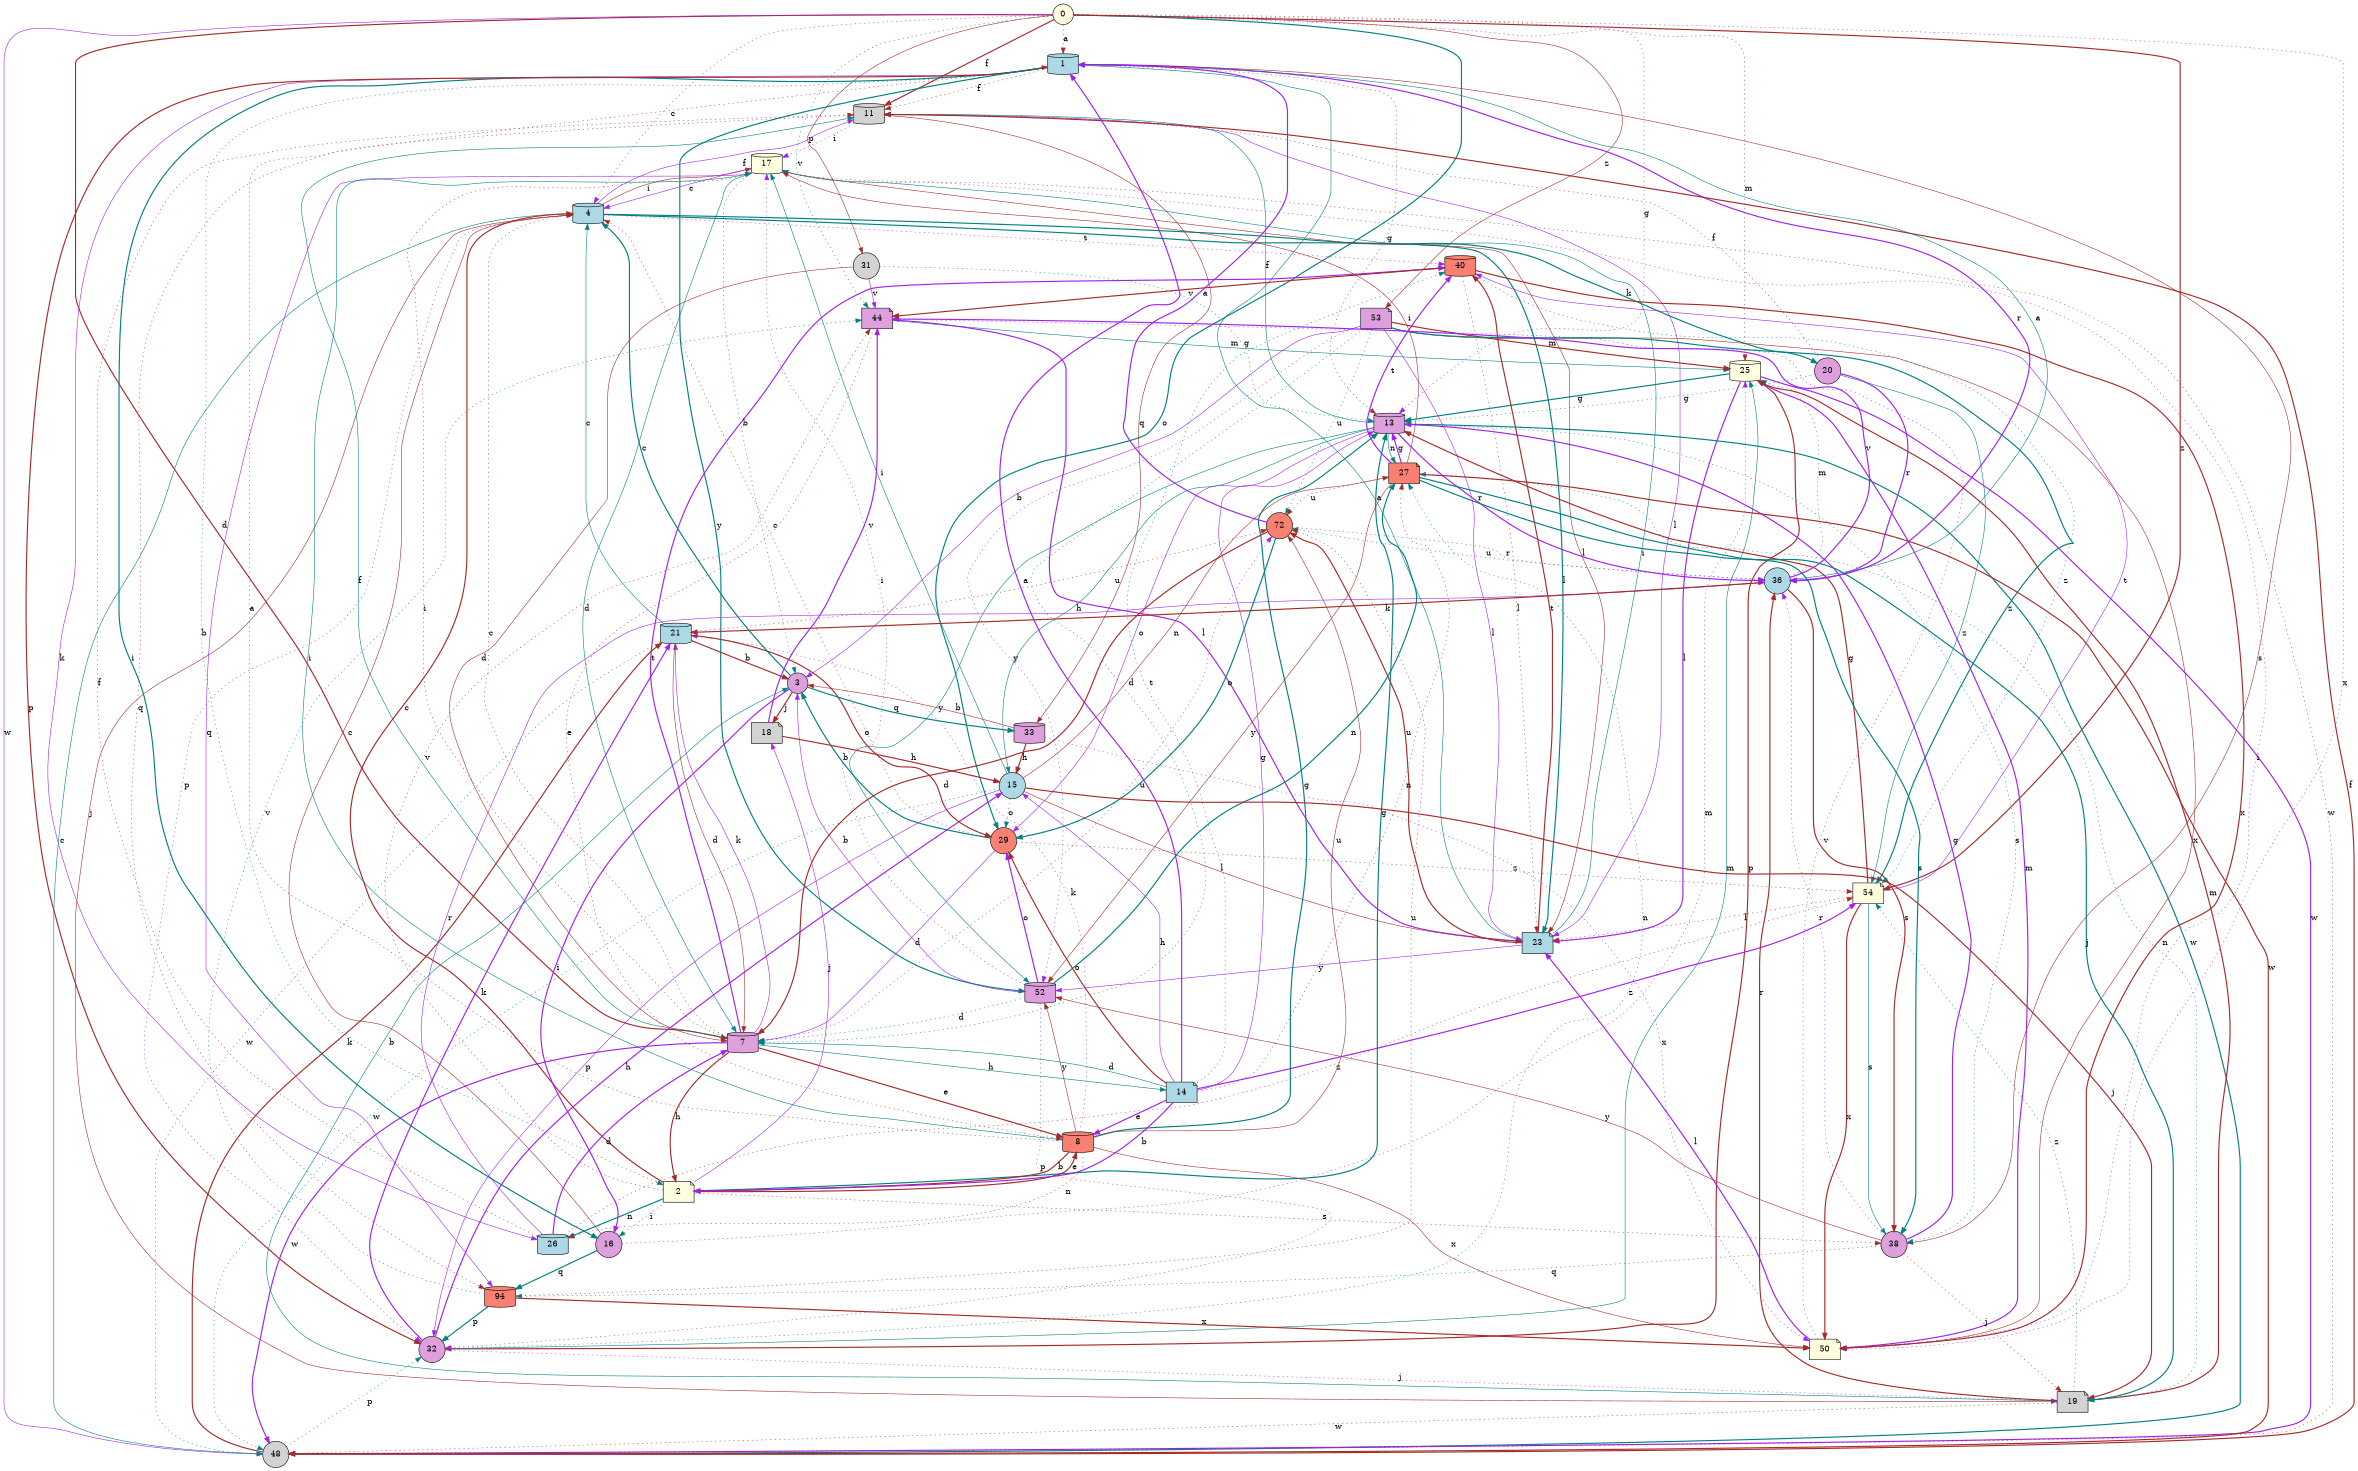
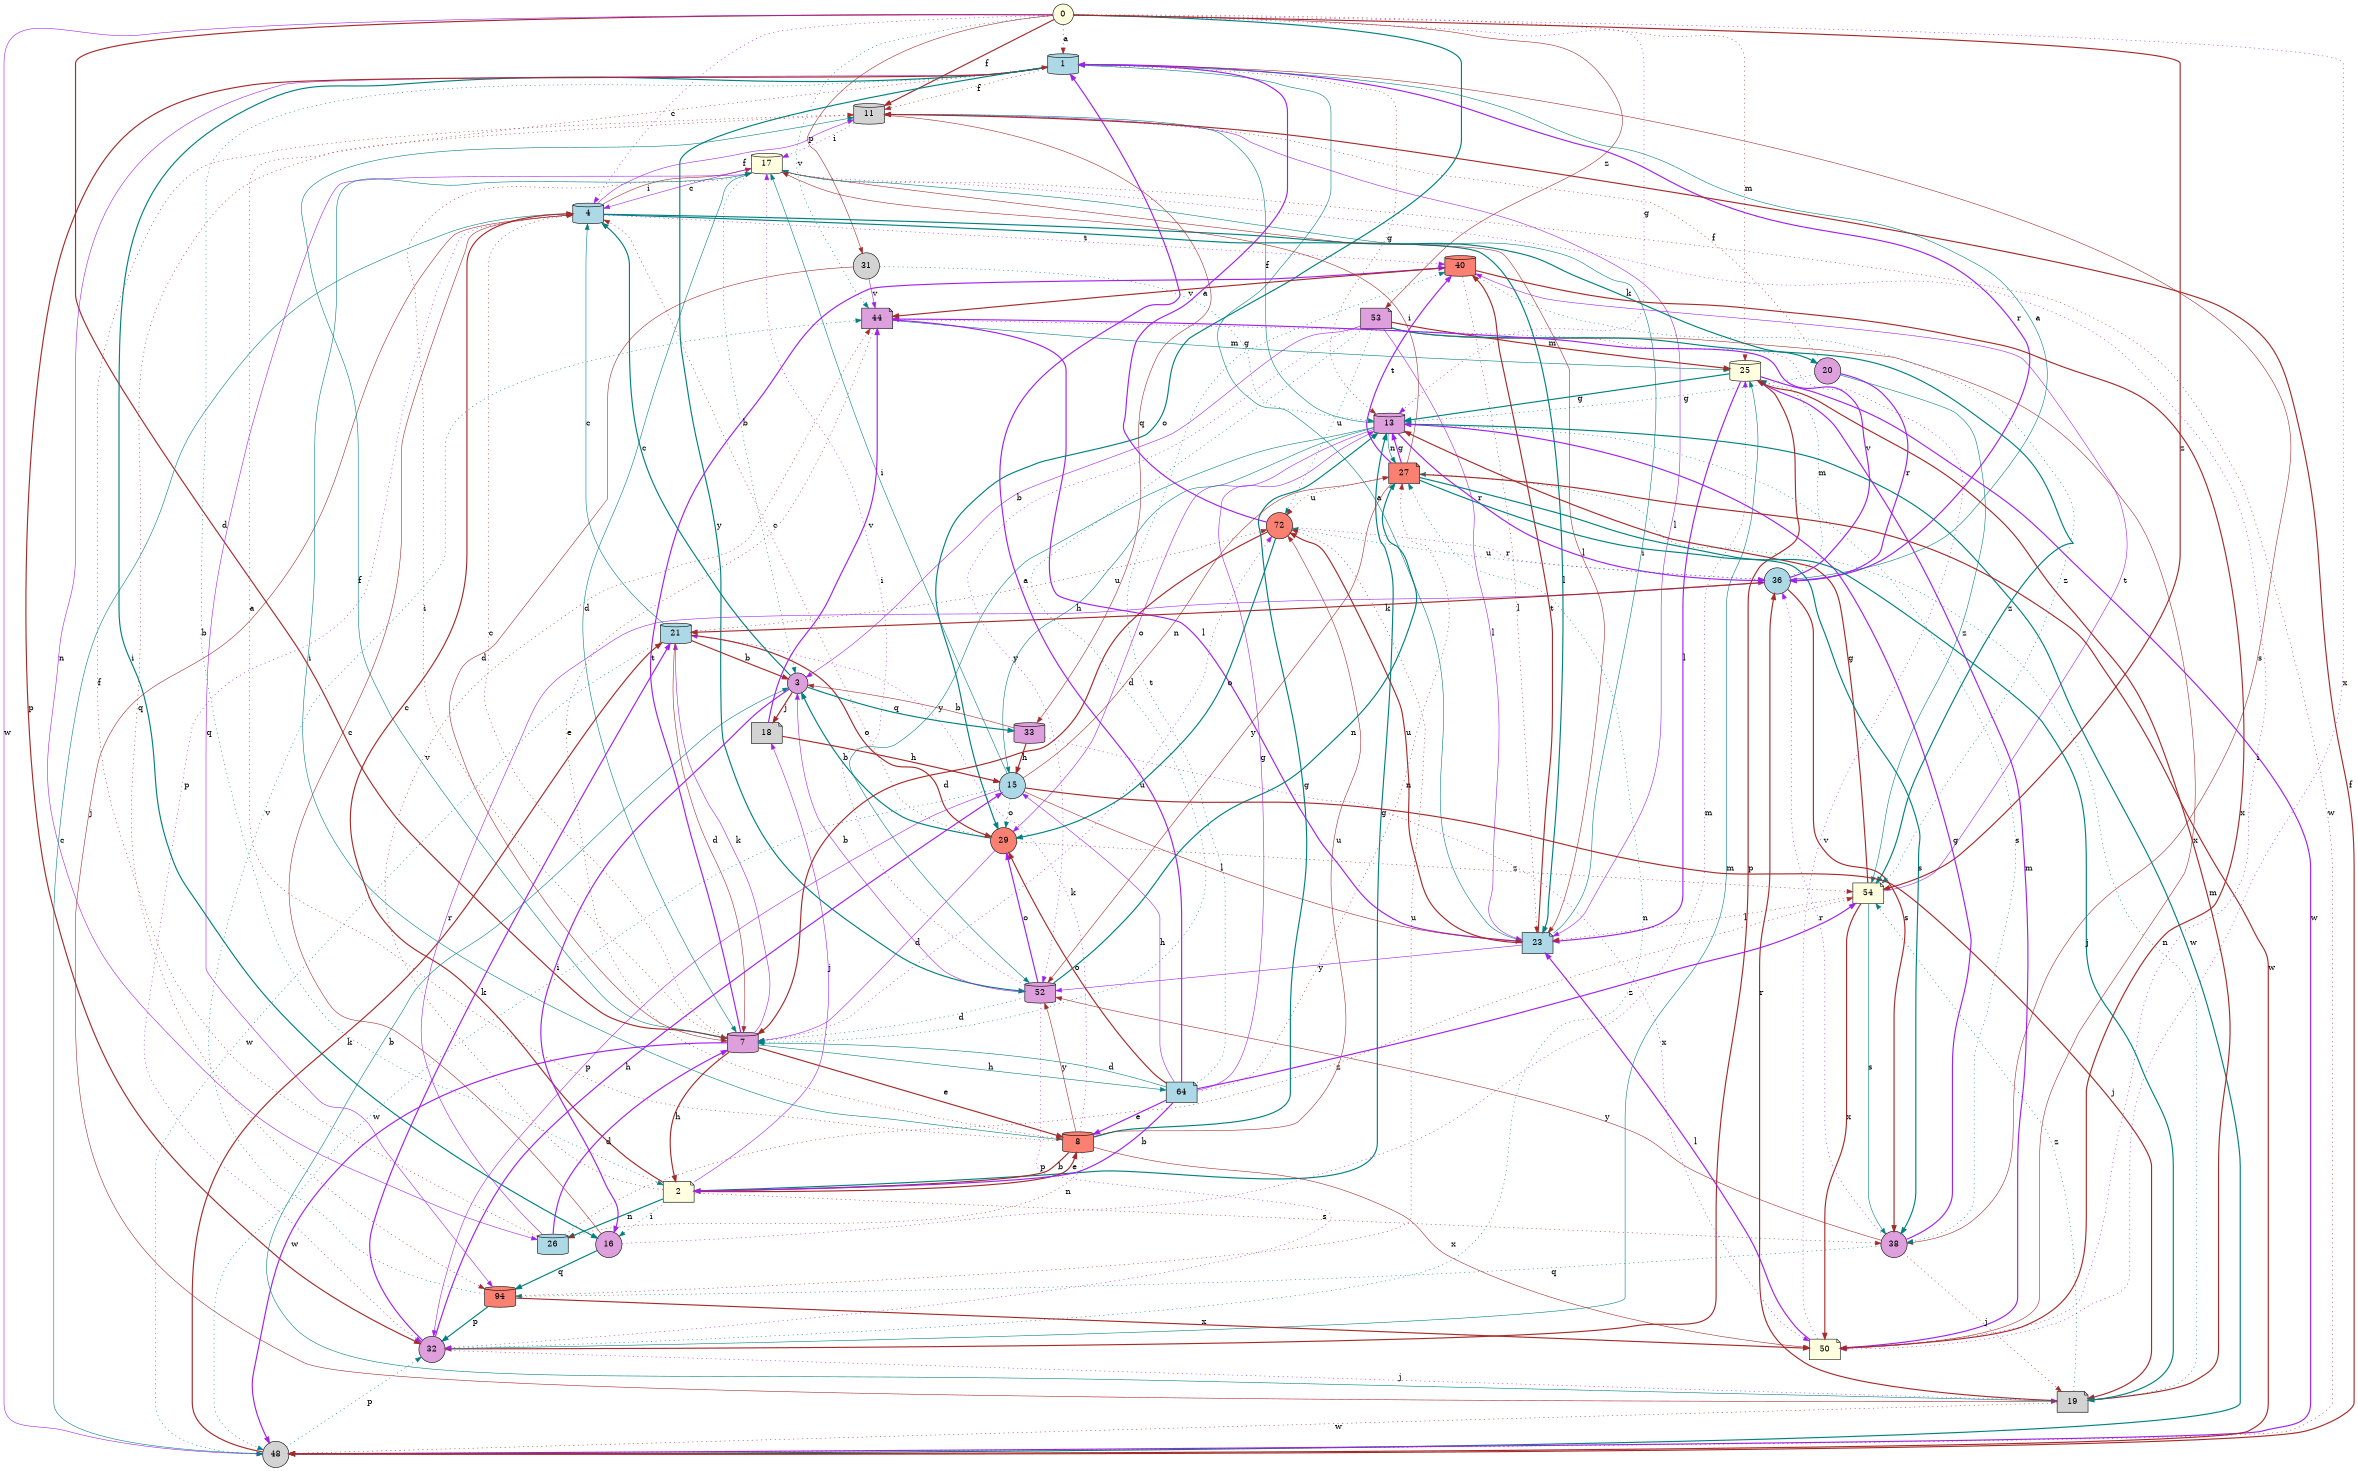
(62, 658) -> (62, 658)
(1182, 1092) -> (1182, 1092)
